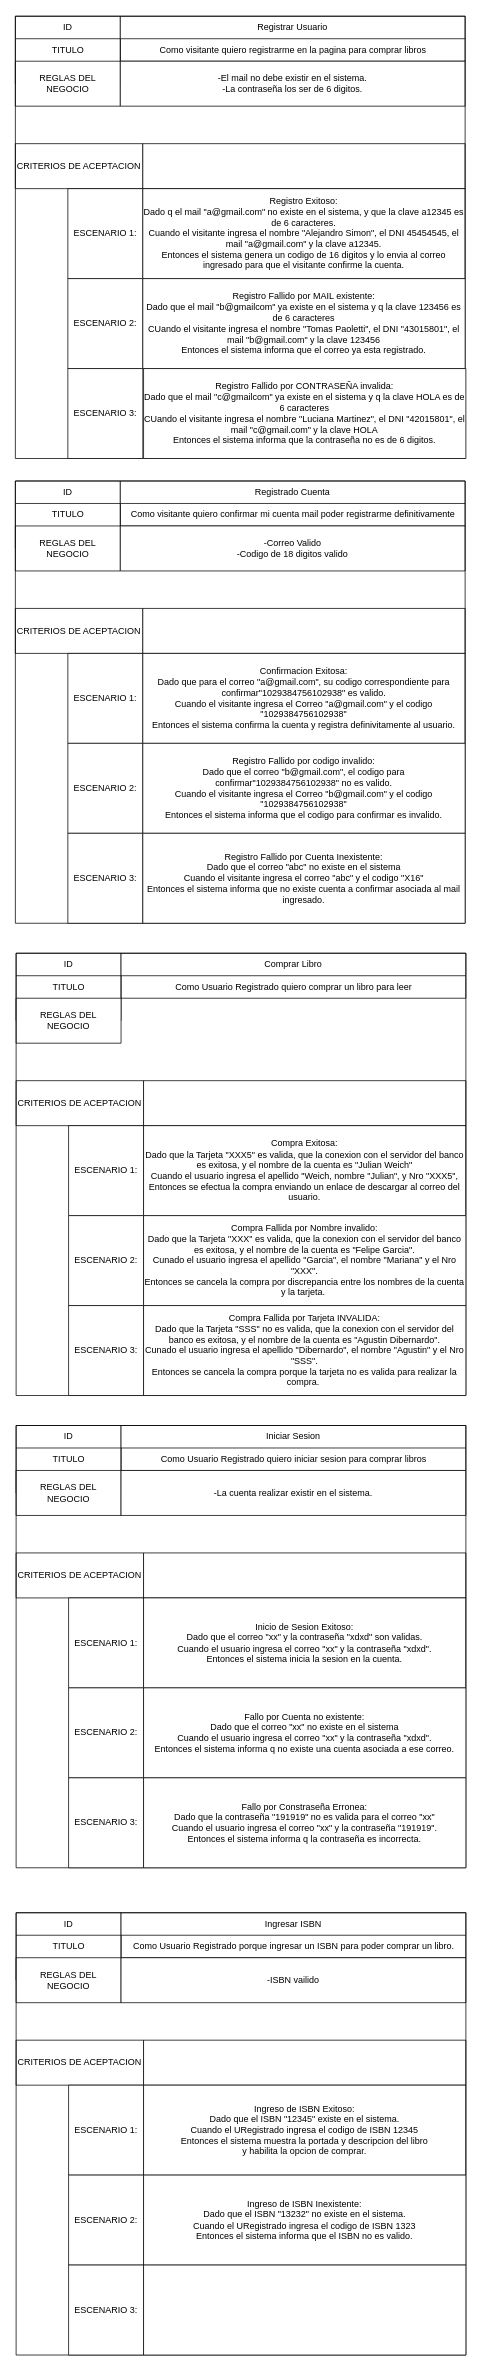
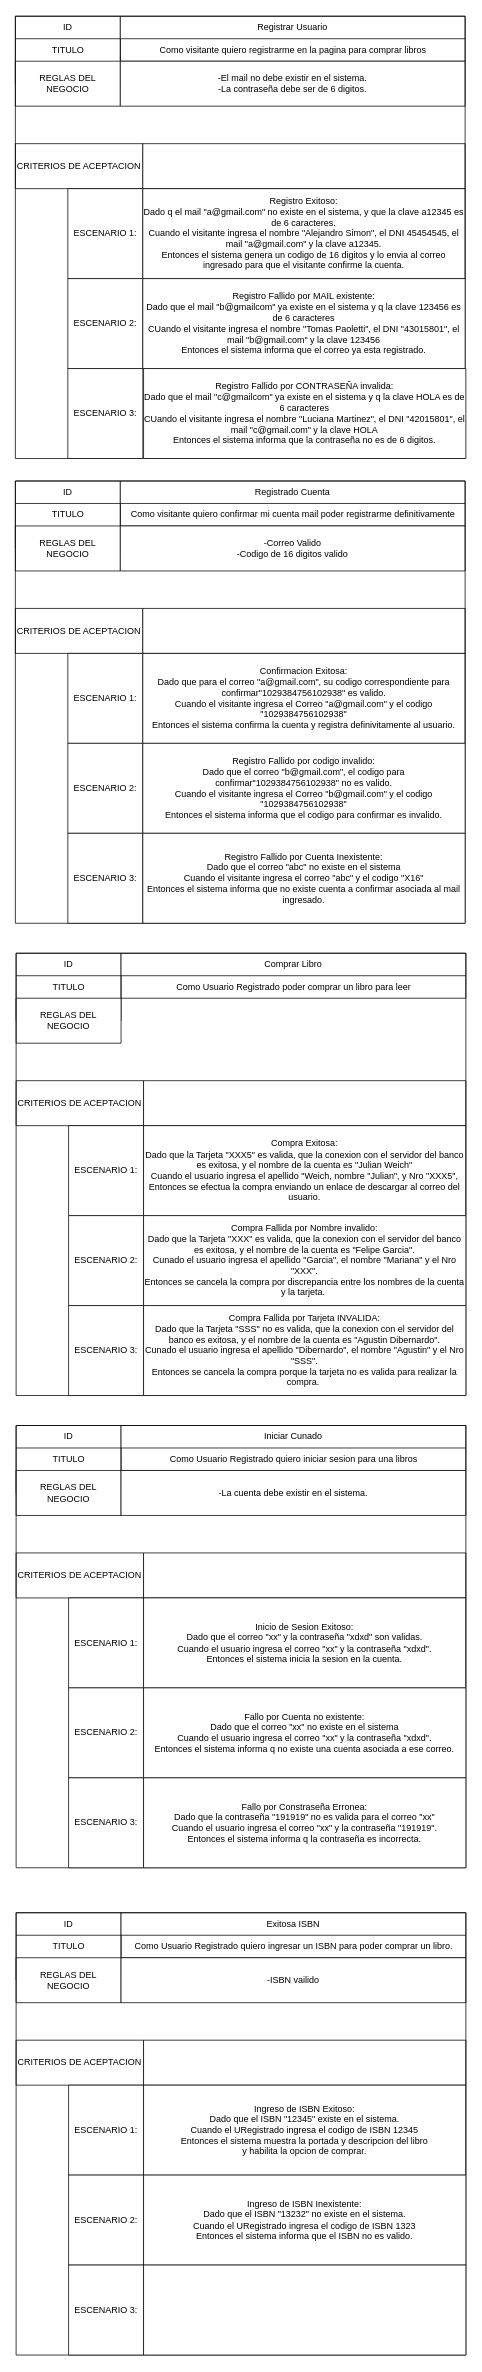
(293, 83) -> (293, 83)
(293, 548) -> (293, 548)
(294, 987) -> (294, 987)
(294, 1437) -> (294, 1437)
(294, 1459) -> (294, 1459)
(294, 1493) -> (294, 1493)
(294, 1924) -> (294, 1924)
(294, 1947) -> (294, 1947)
